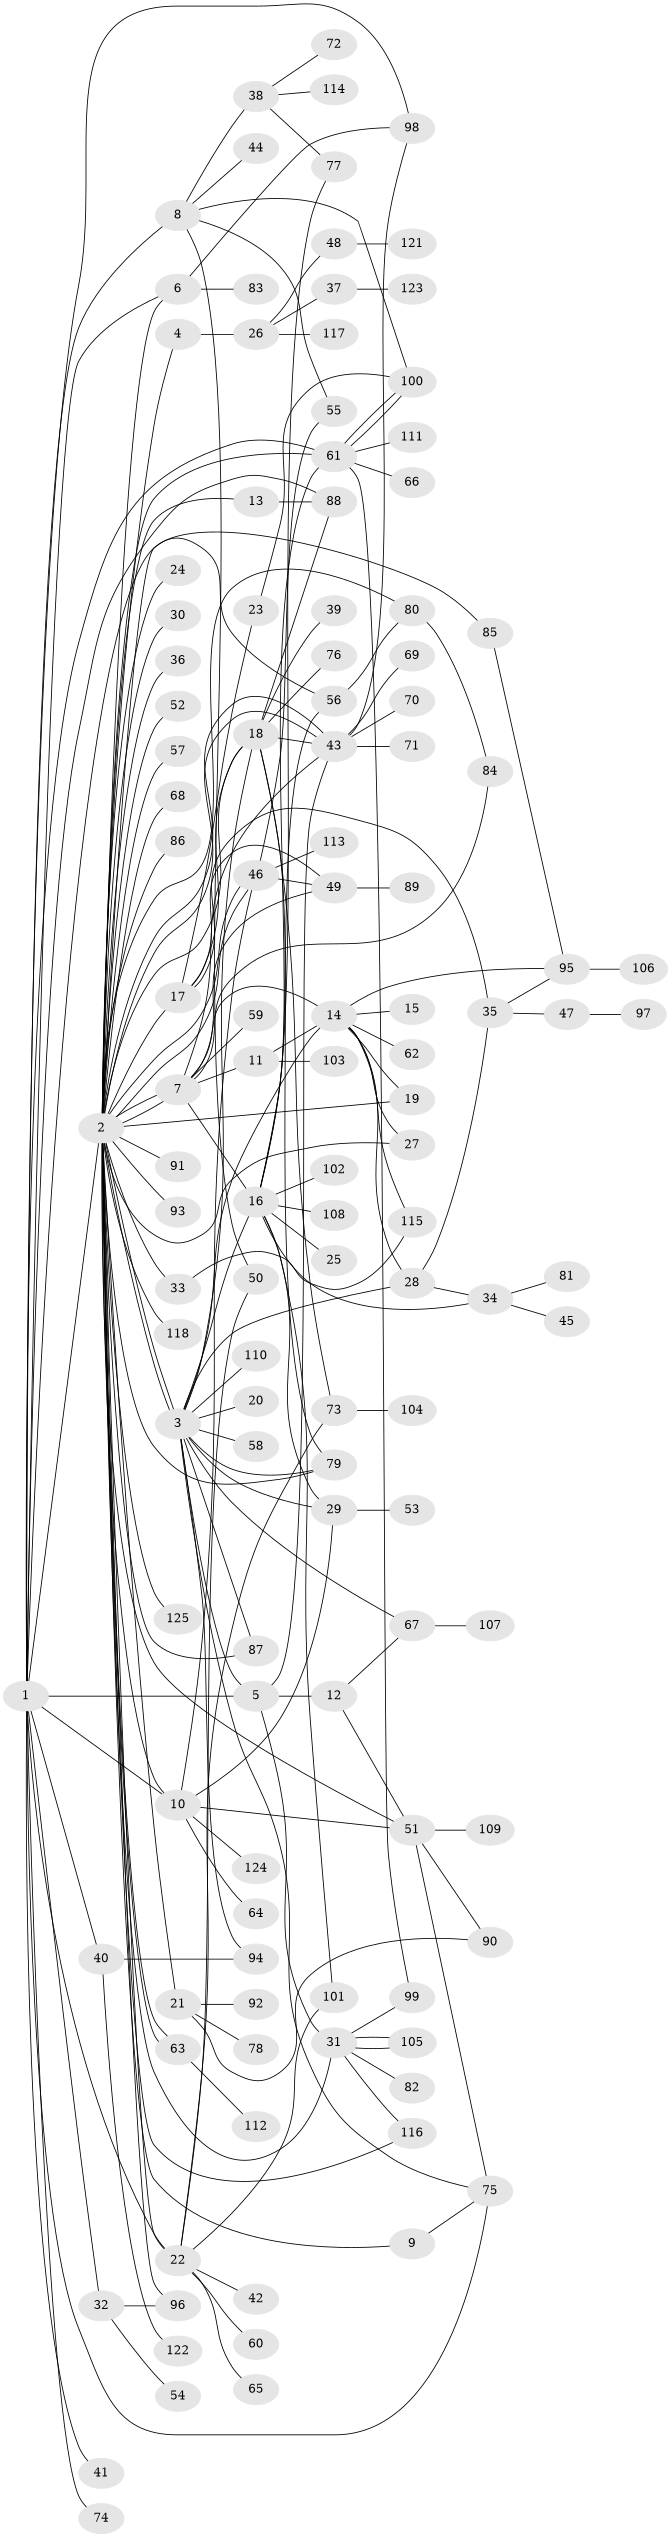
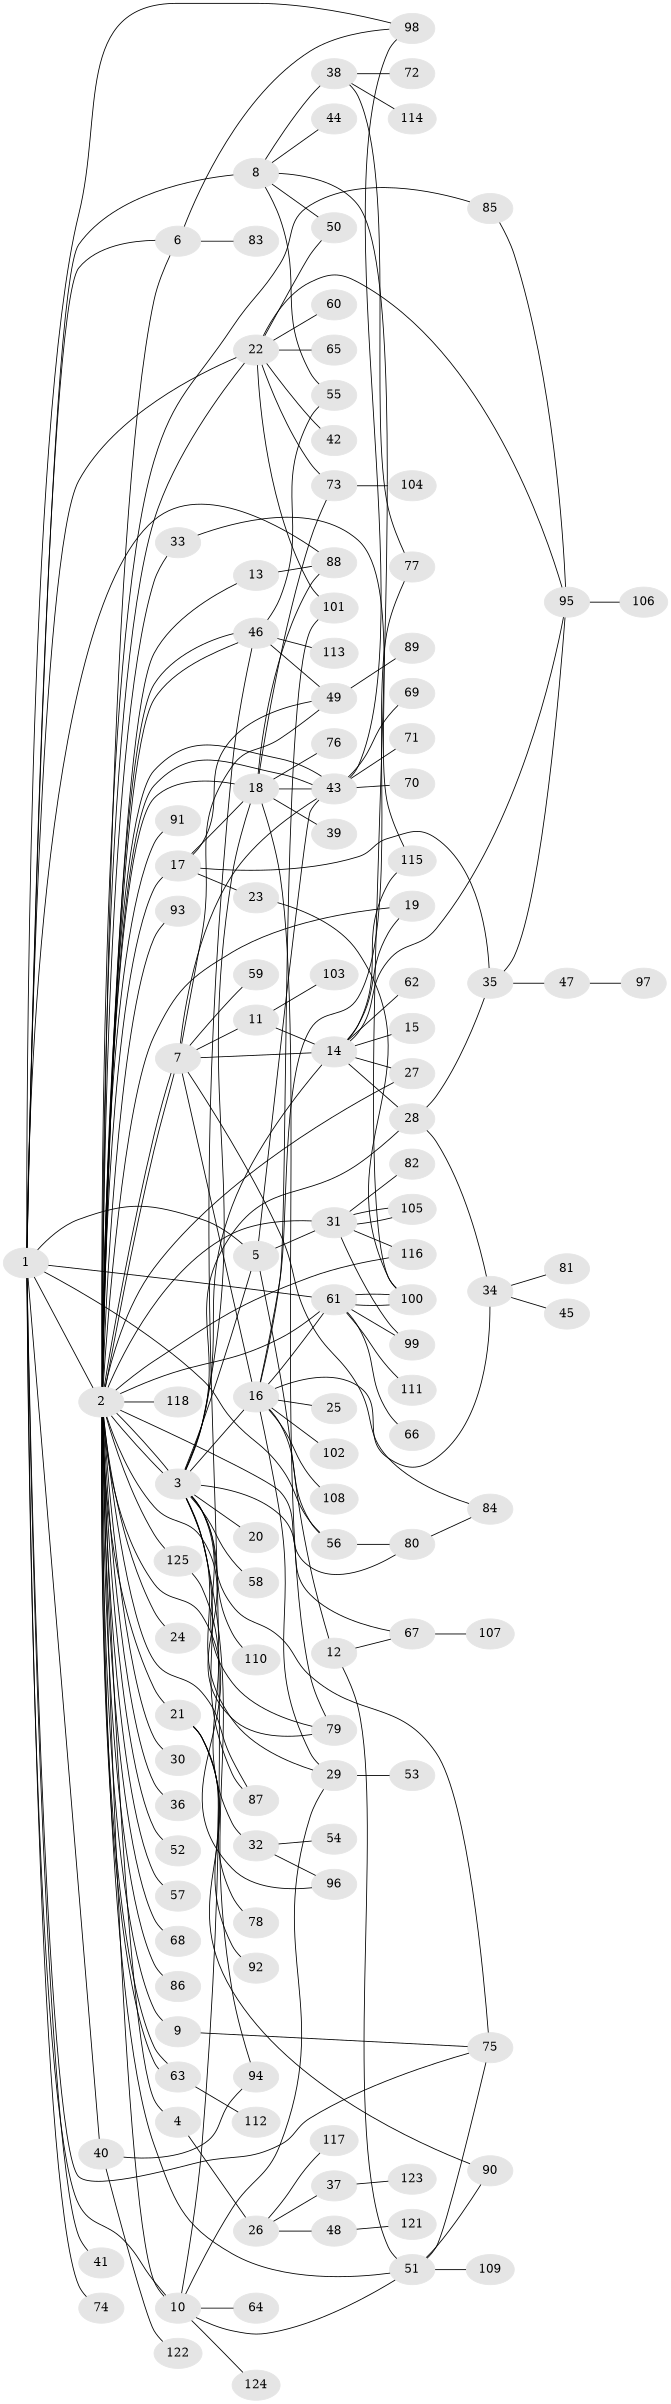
none -> (452, 365)
(62, 2001) -> (216, 1704)
